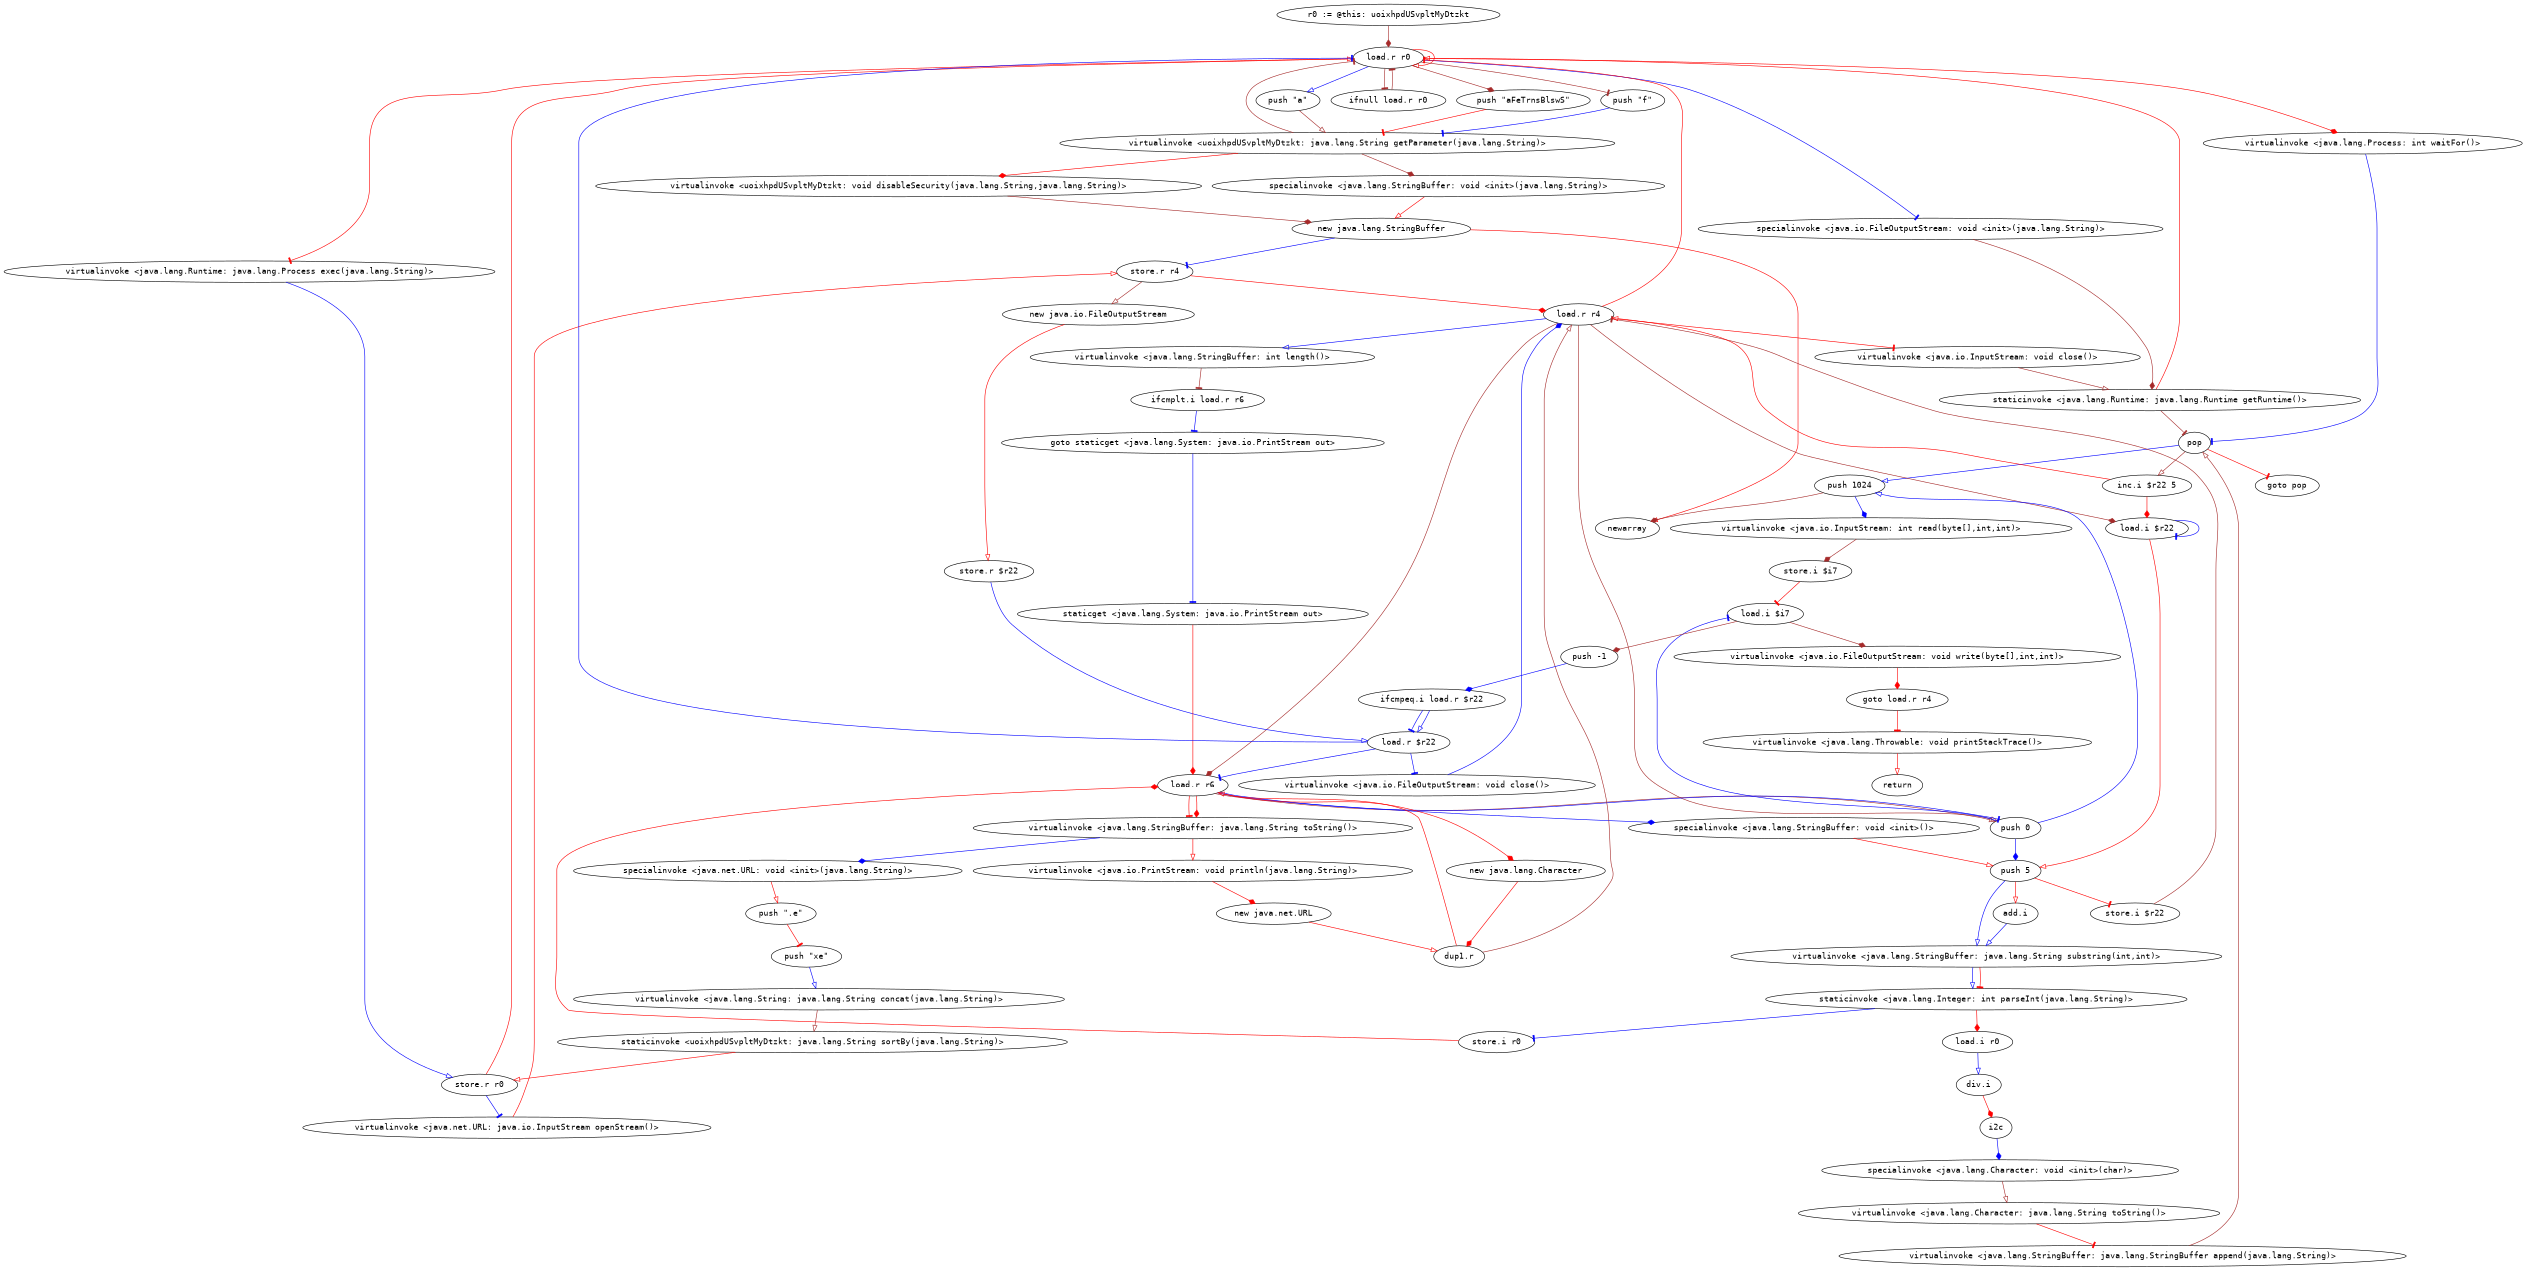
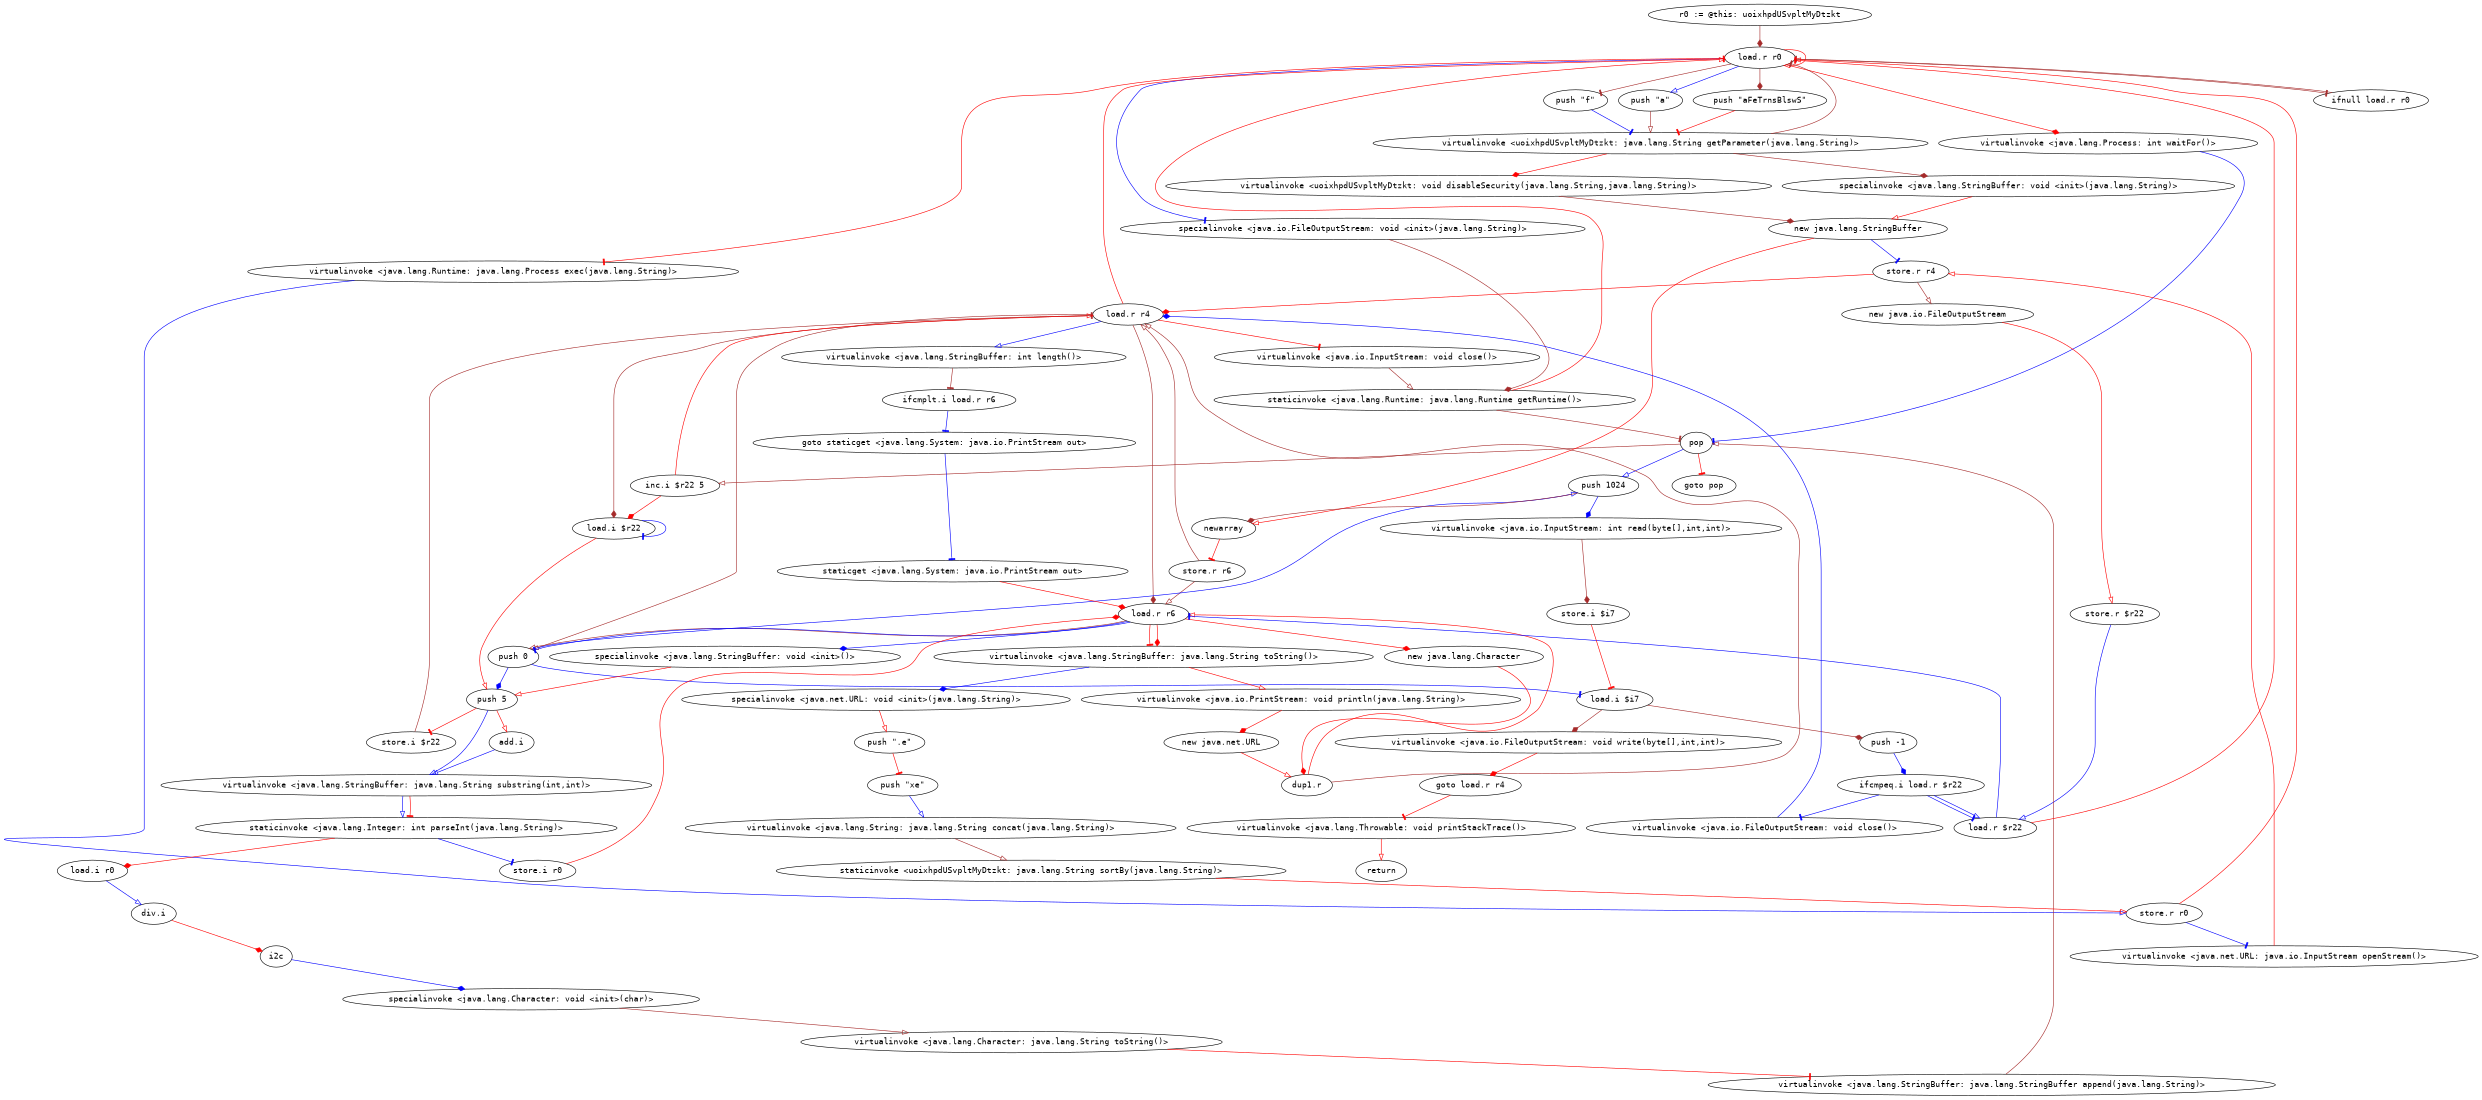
(579, 409) -> (2274, 313)
none -> (1207, 571)
(1413, 762) -> (1841, 806)
